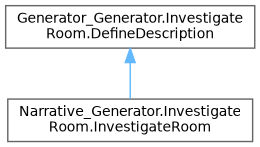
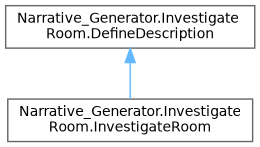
(130, 27) -> (130, 27)
